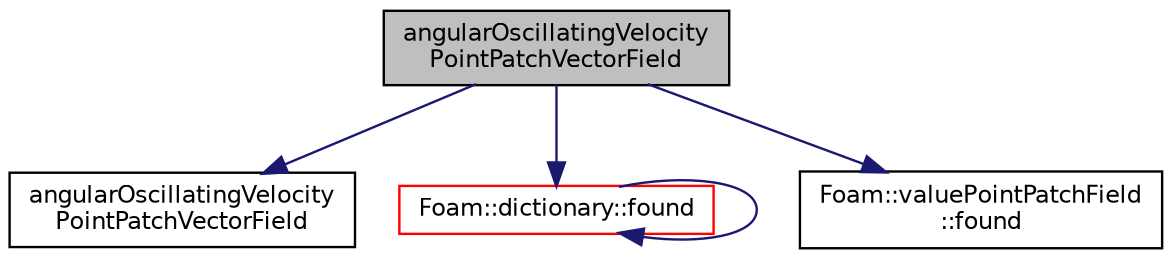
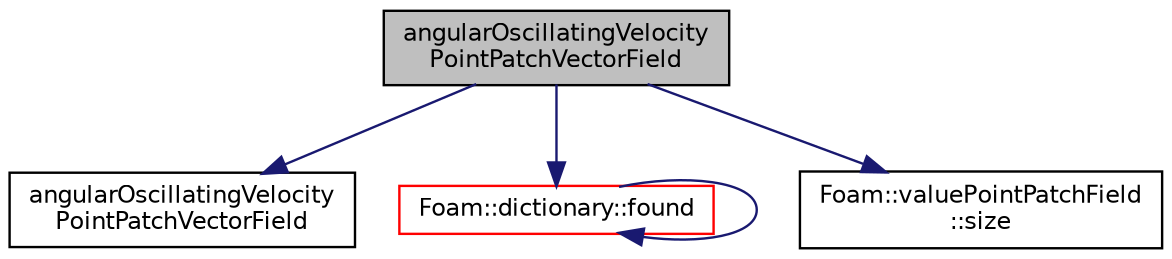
(981, 210) -> (981, 210)
